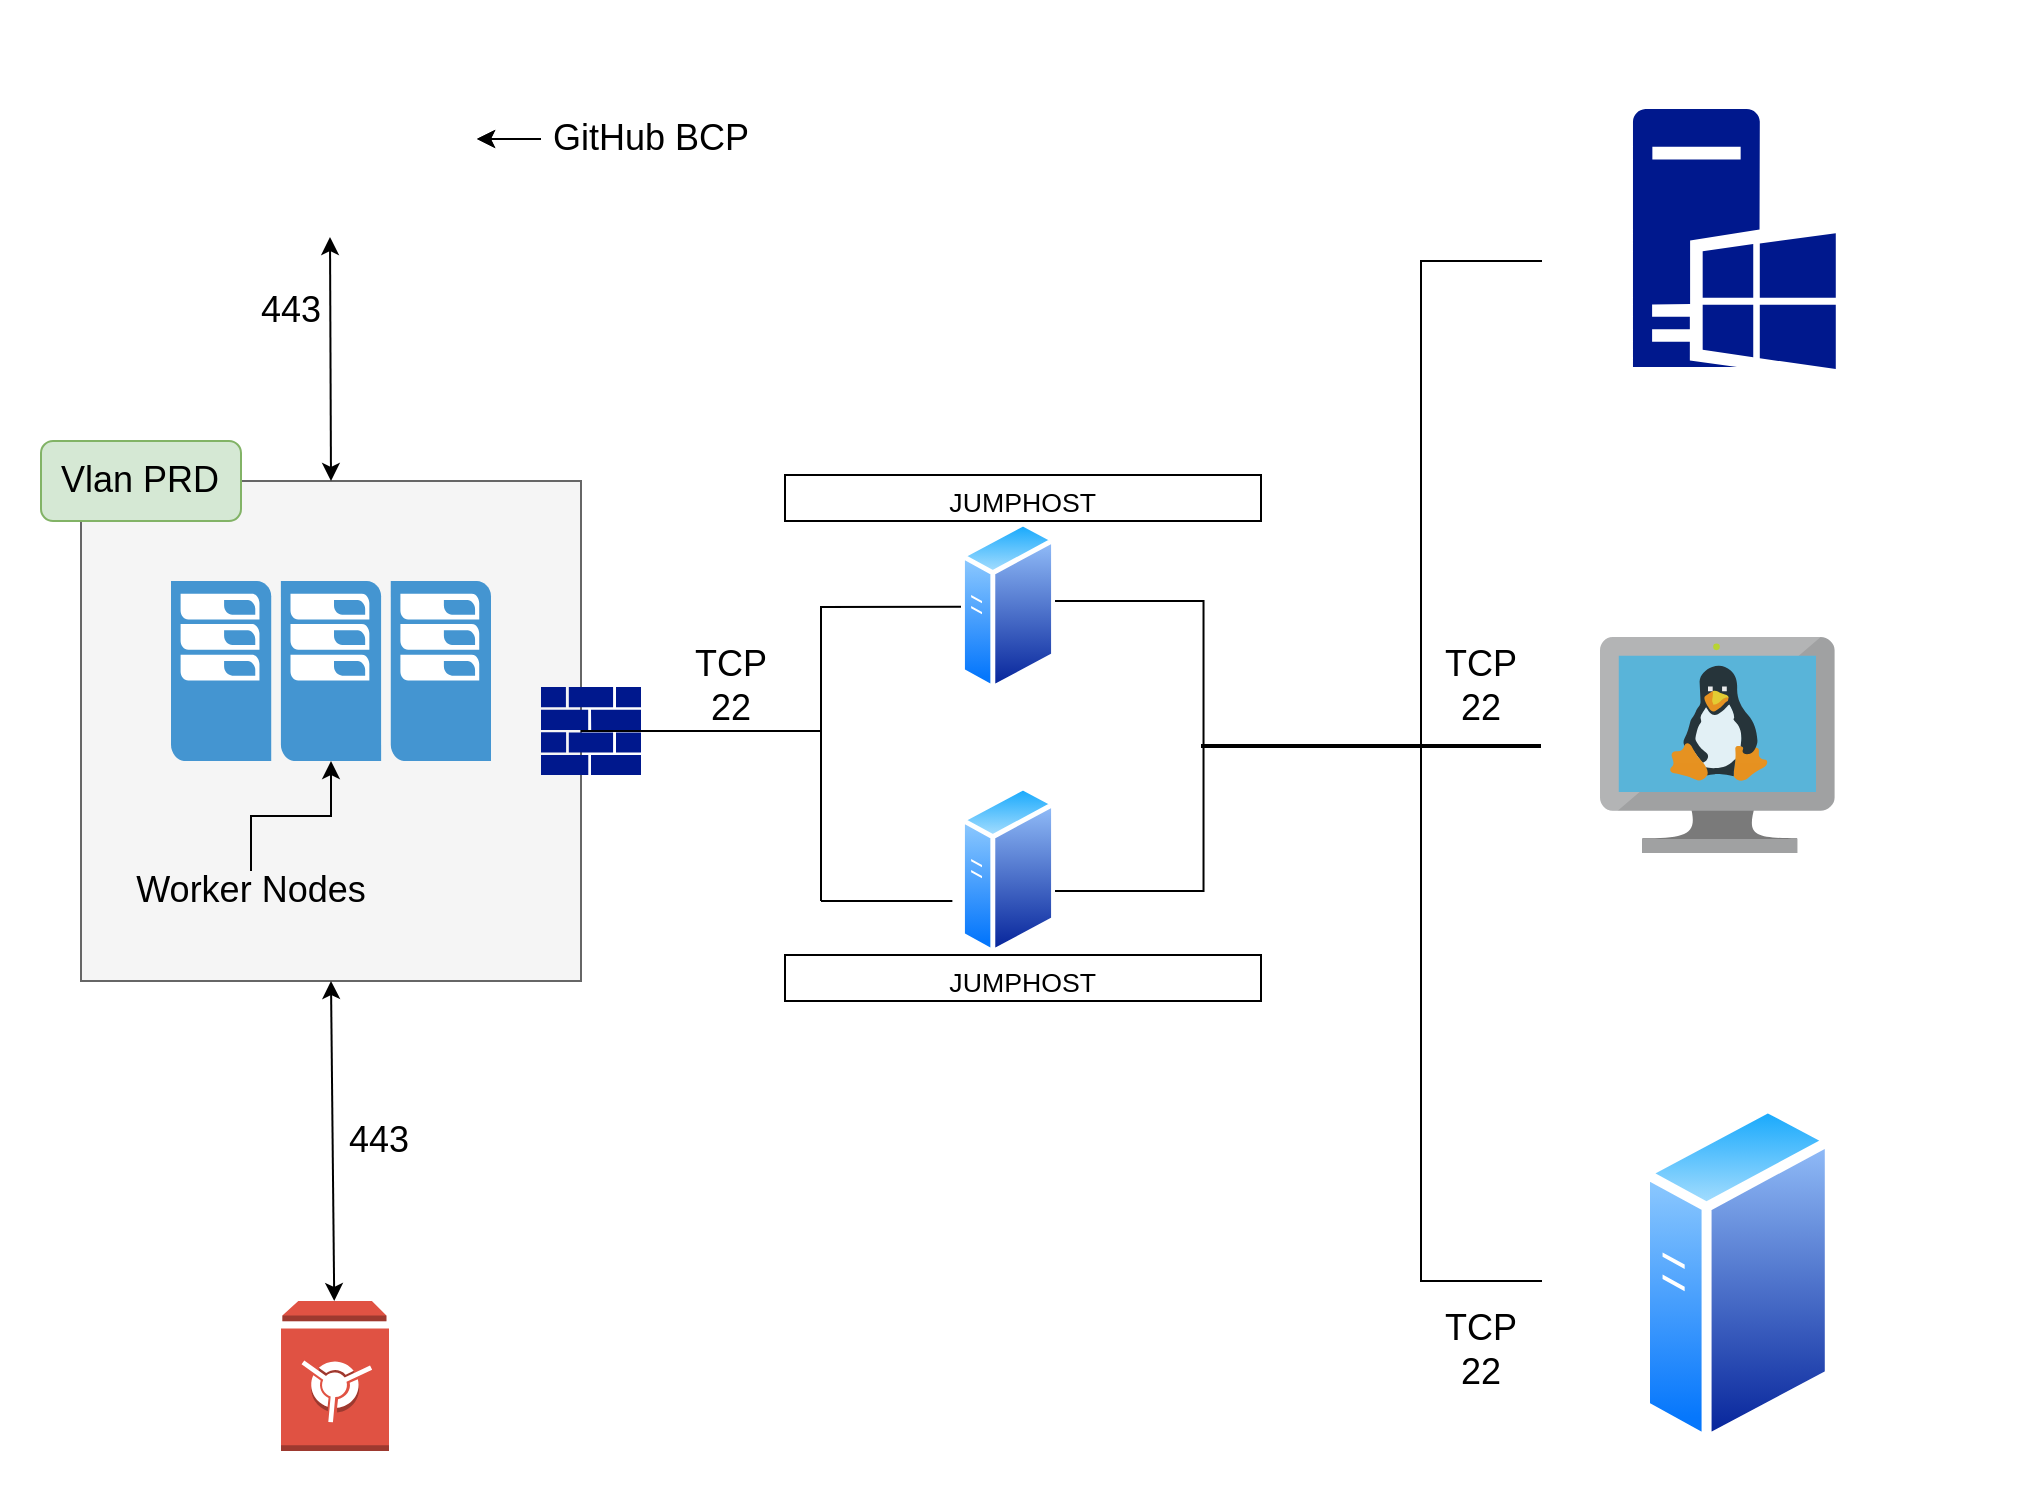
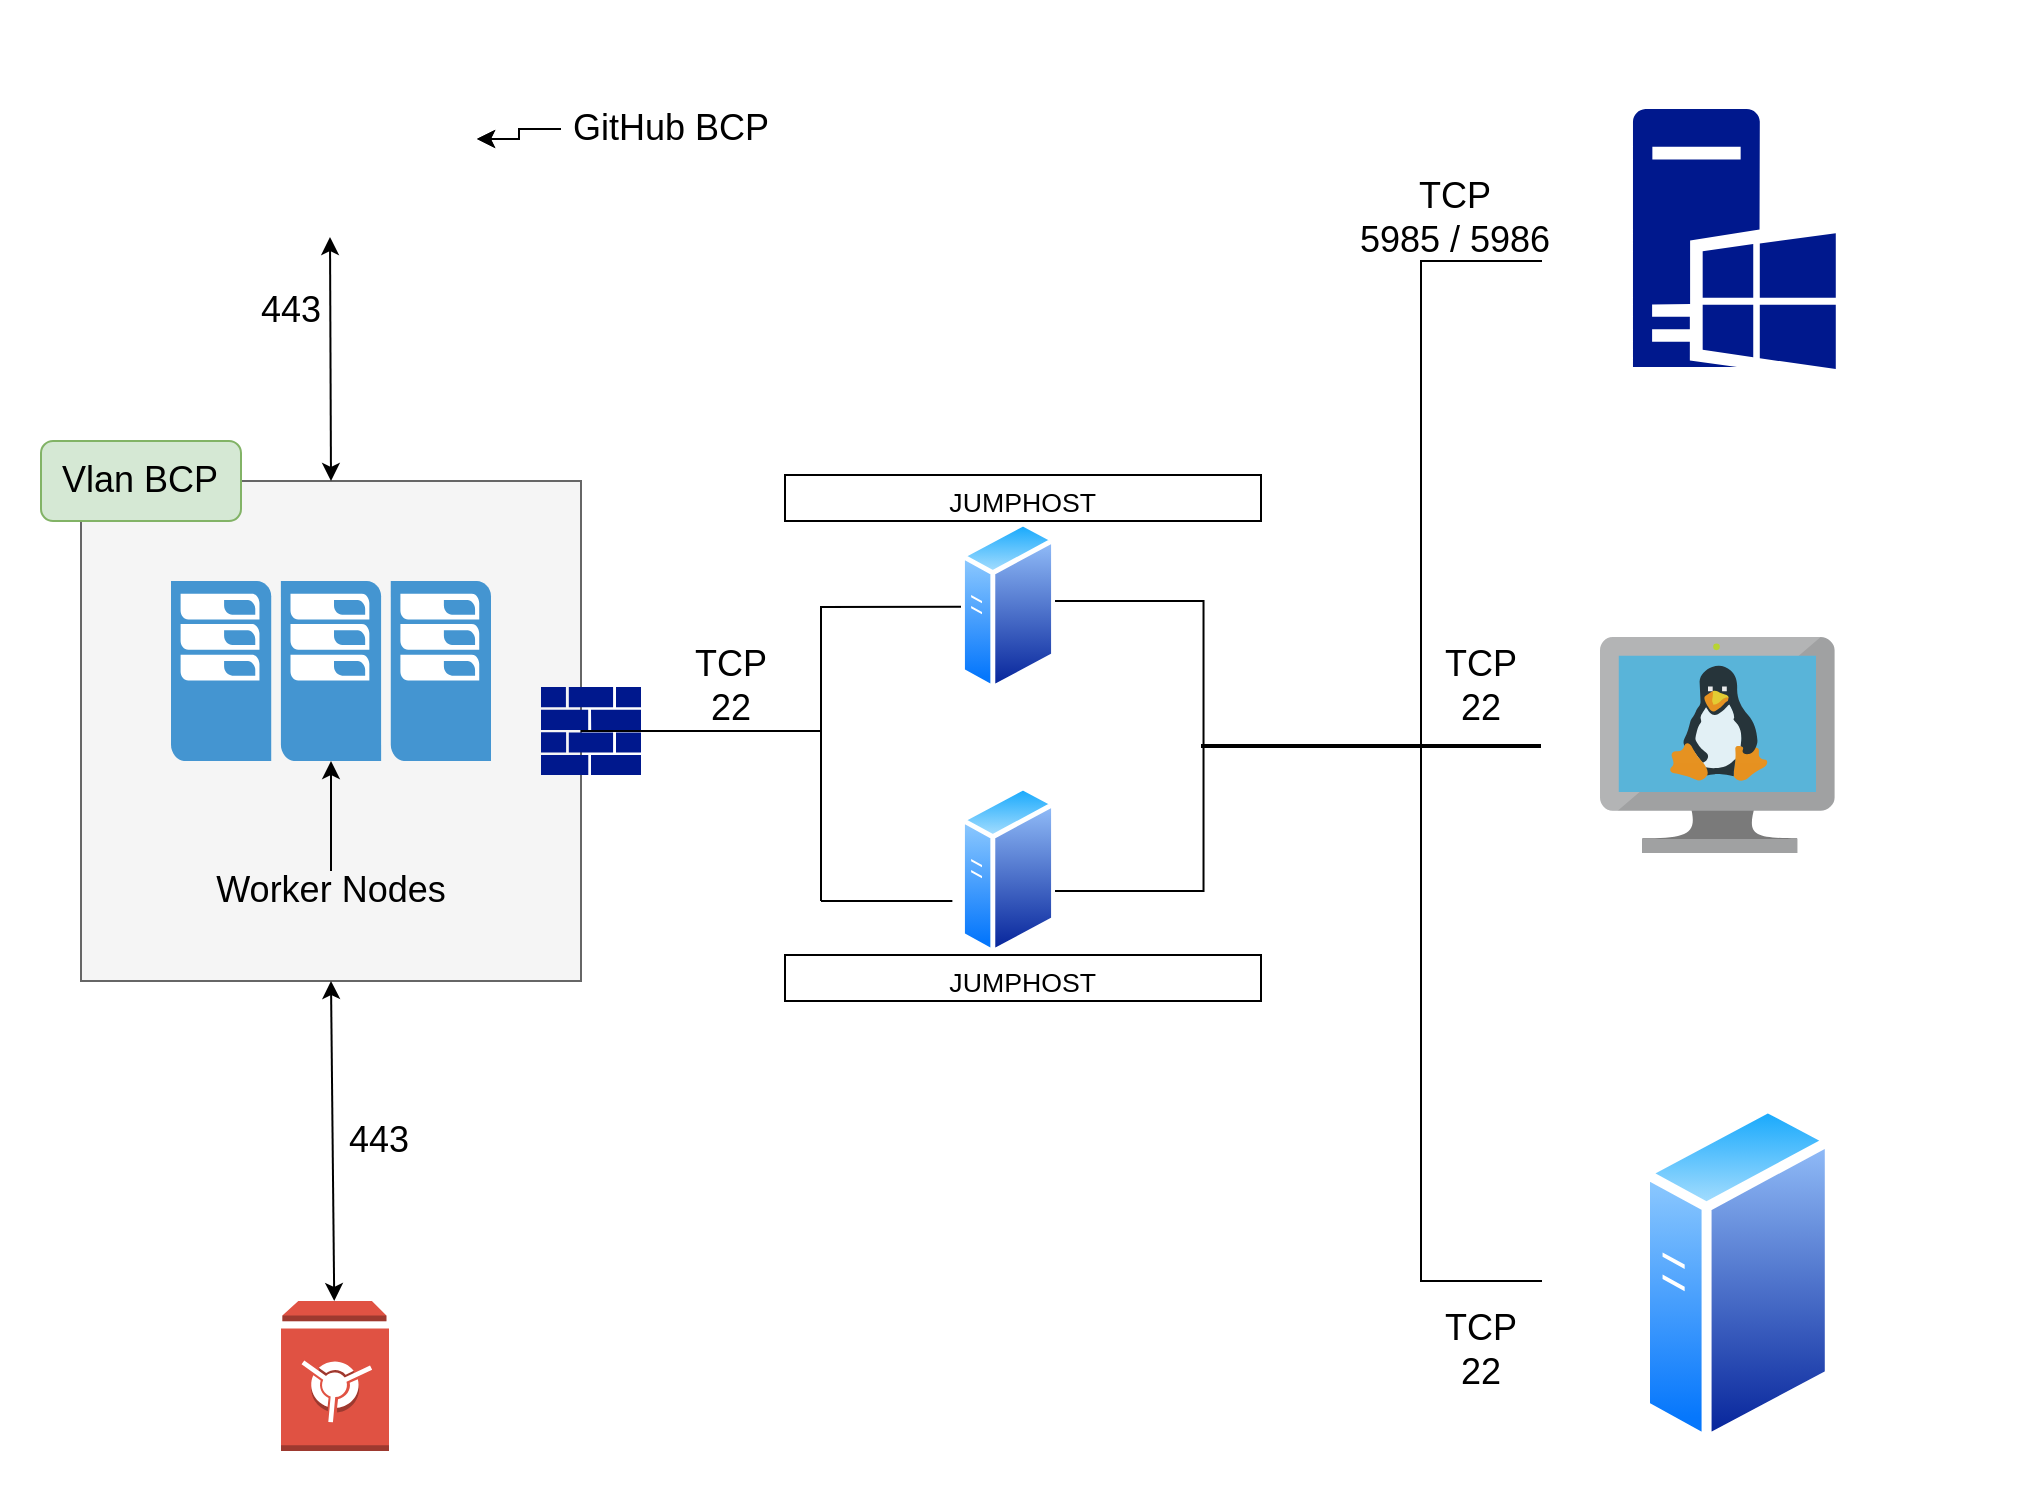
(651, 139) -> (671, 129)
none -> (1455, 219)
(141, 481) -> (141, 481)
(251, 891) -> (331, 891)
